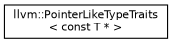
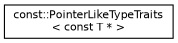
(86, 22) -> (89, 22)
